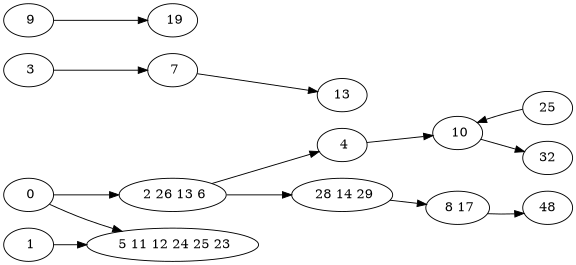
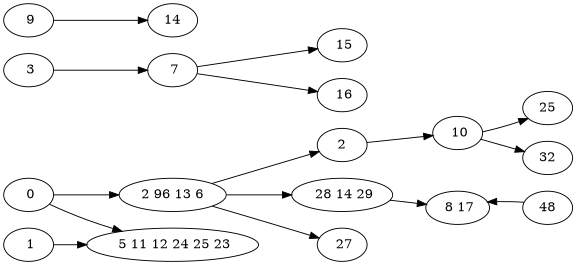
(173, 20) -> (173, 20)
none -> (342, 45)
(342, 95) -> (342, 95)
(504, 114) -> (501, 127)
(342, 145) -> (342, 145)
(173, 195) -> (173, 195)
(501, 214) -> (510, 202)
none -> (342, 245)
